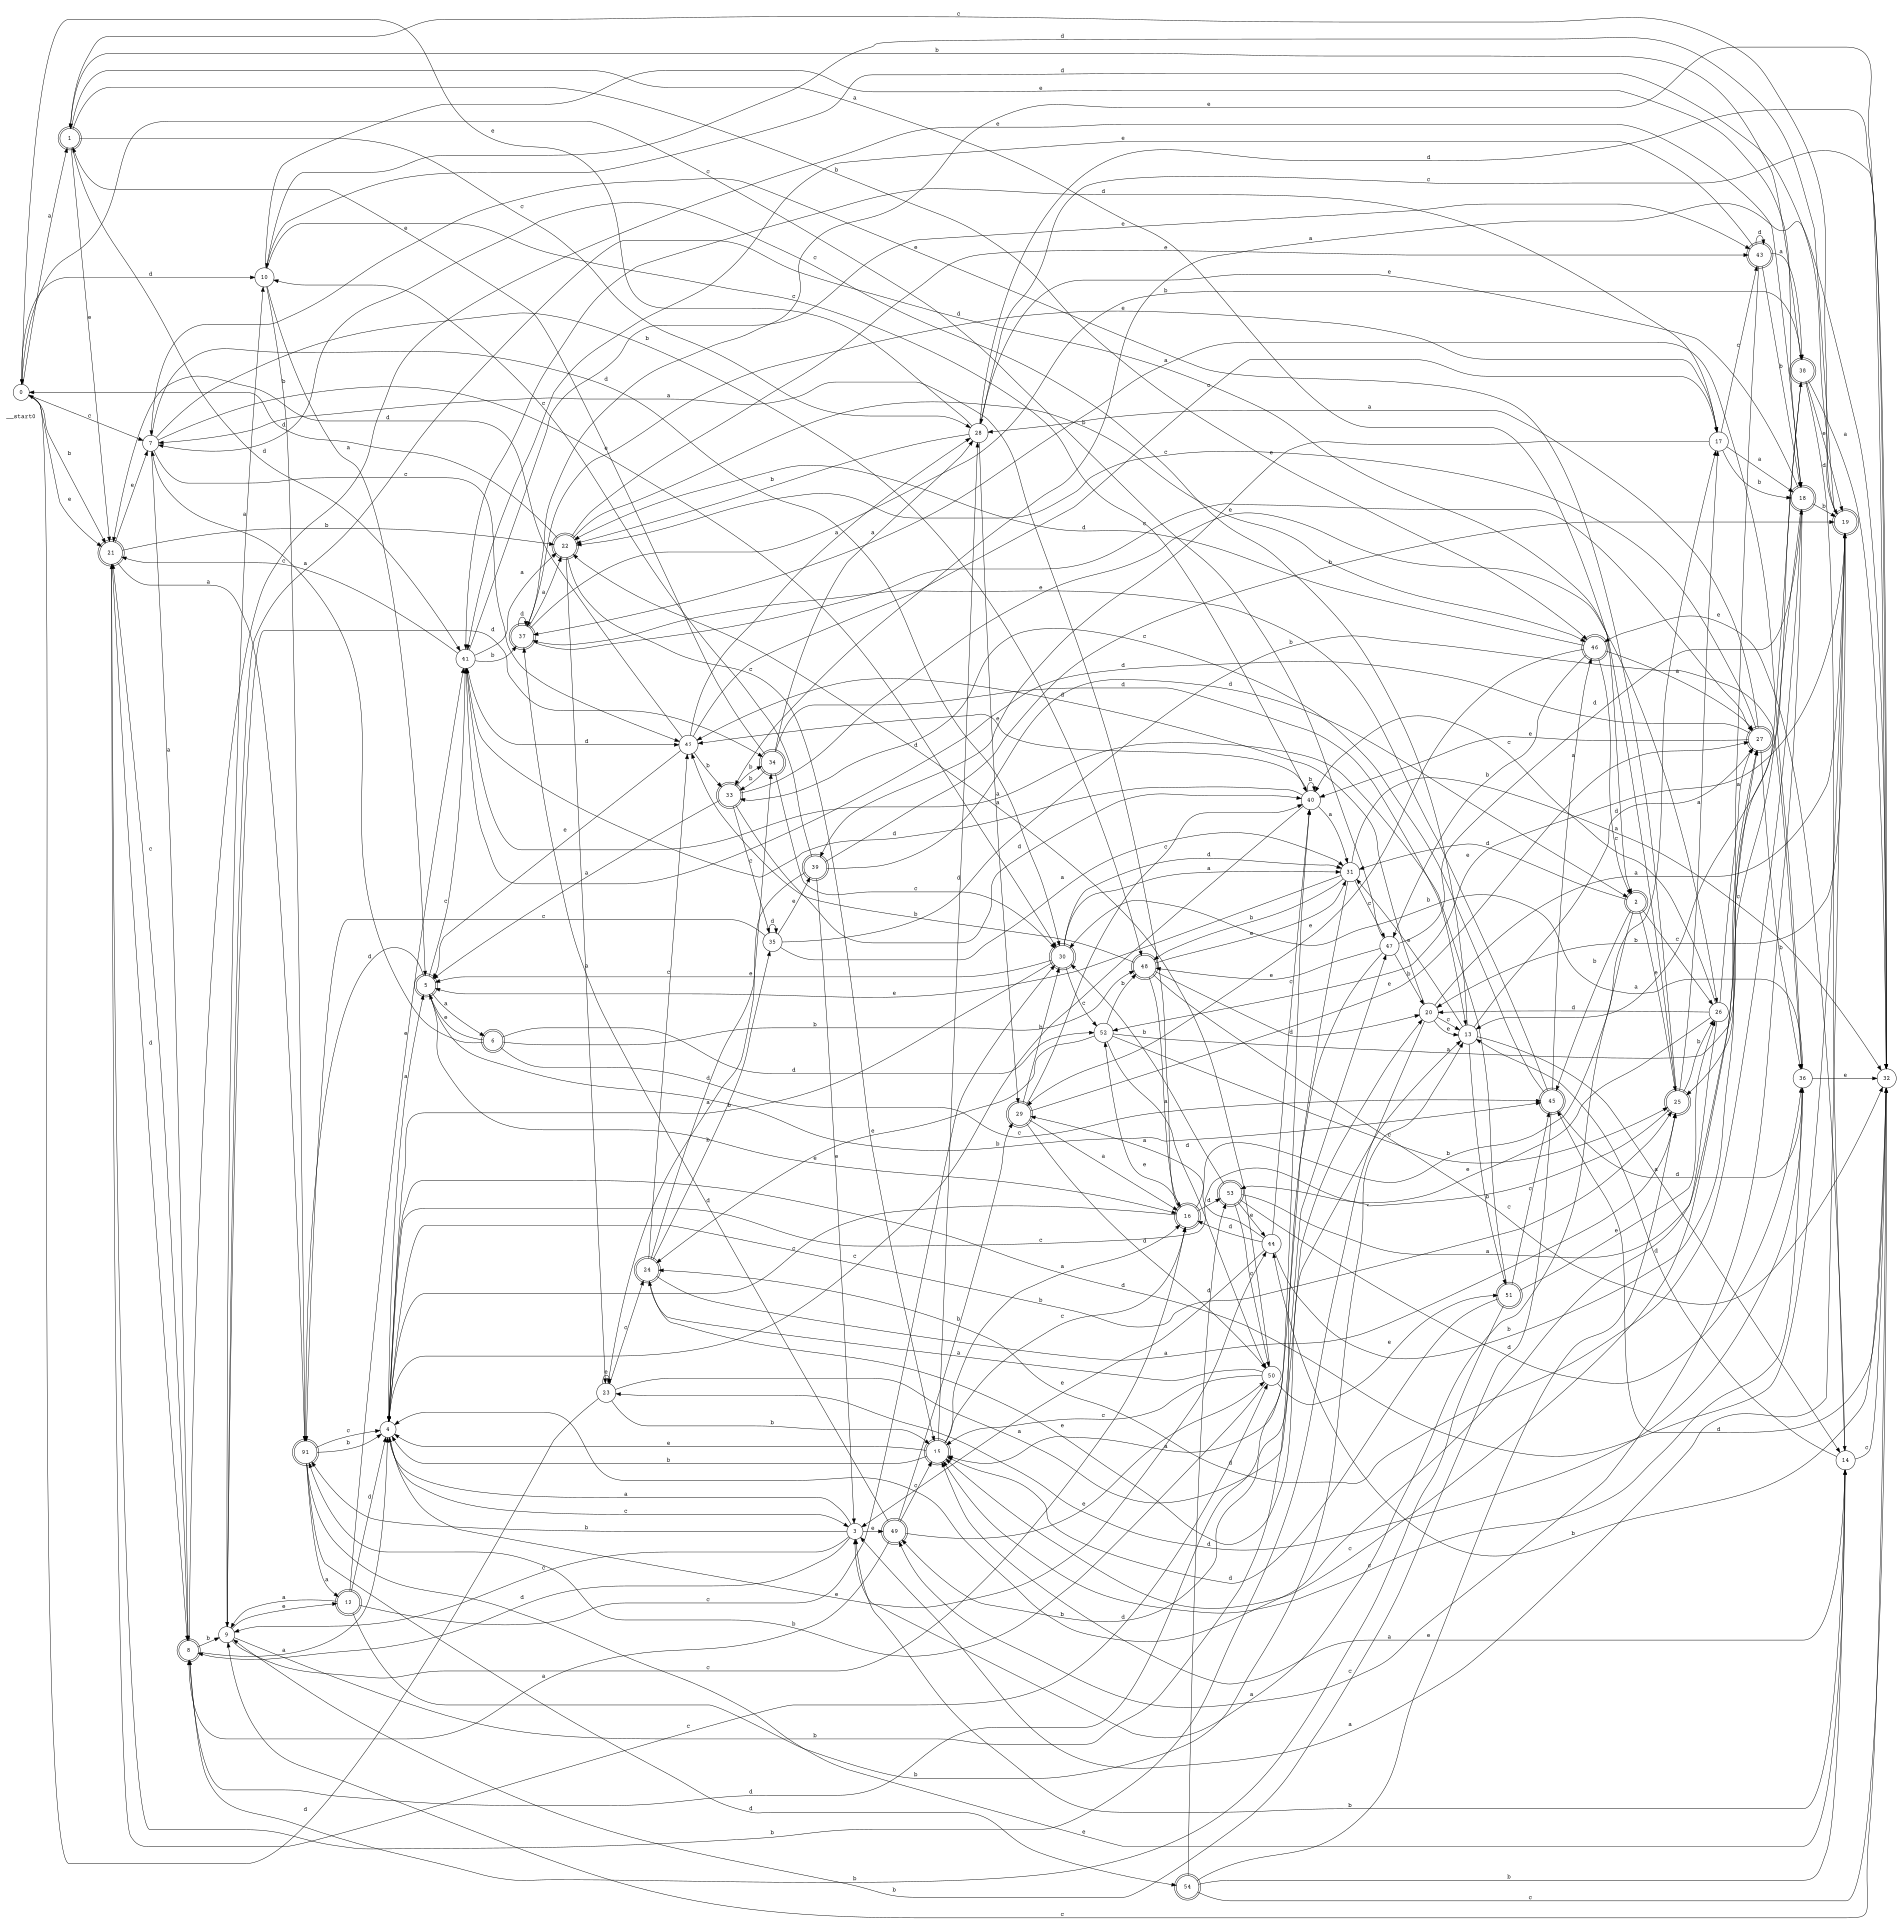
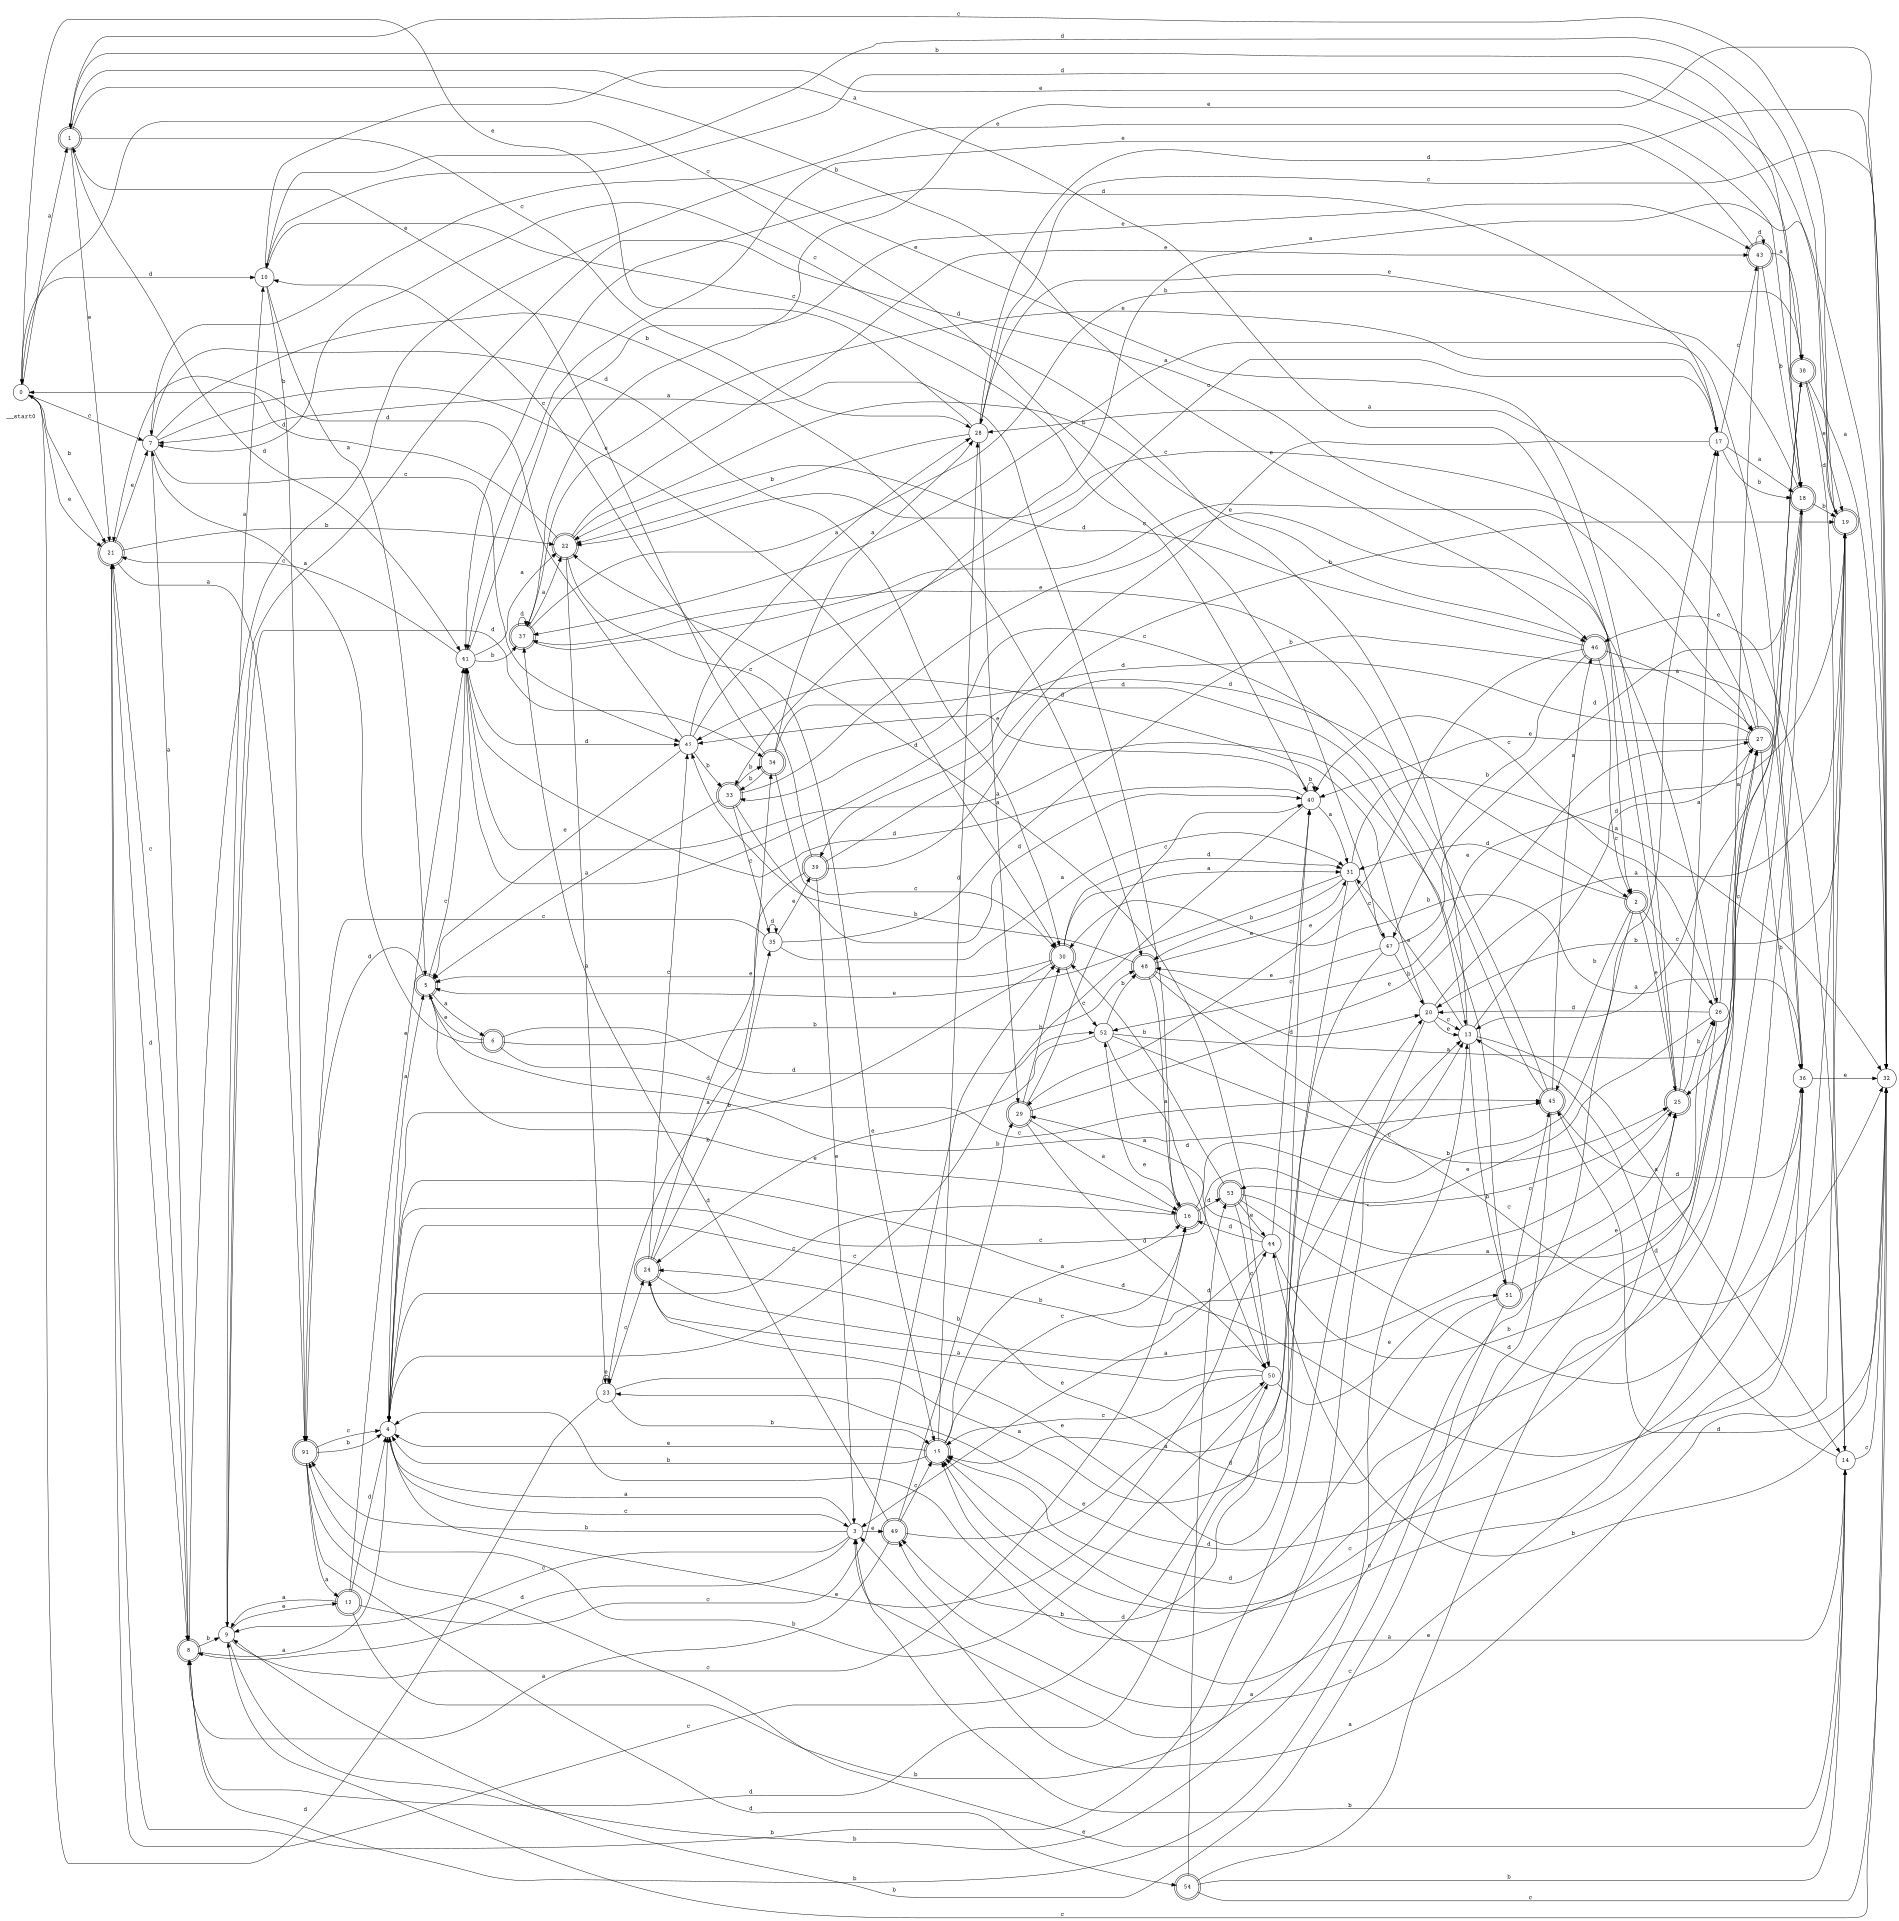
(1089, 1744) -> (1043, 1846)
